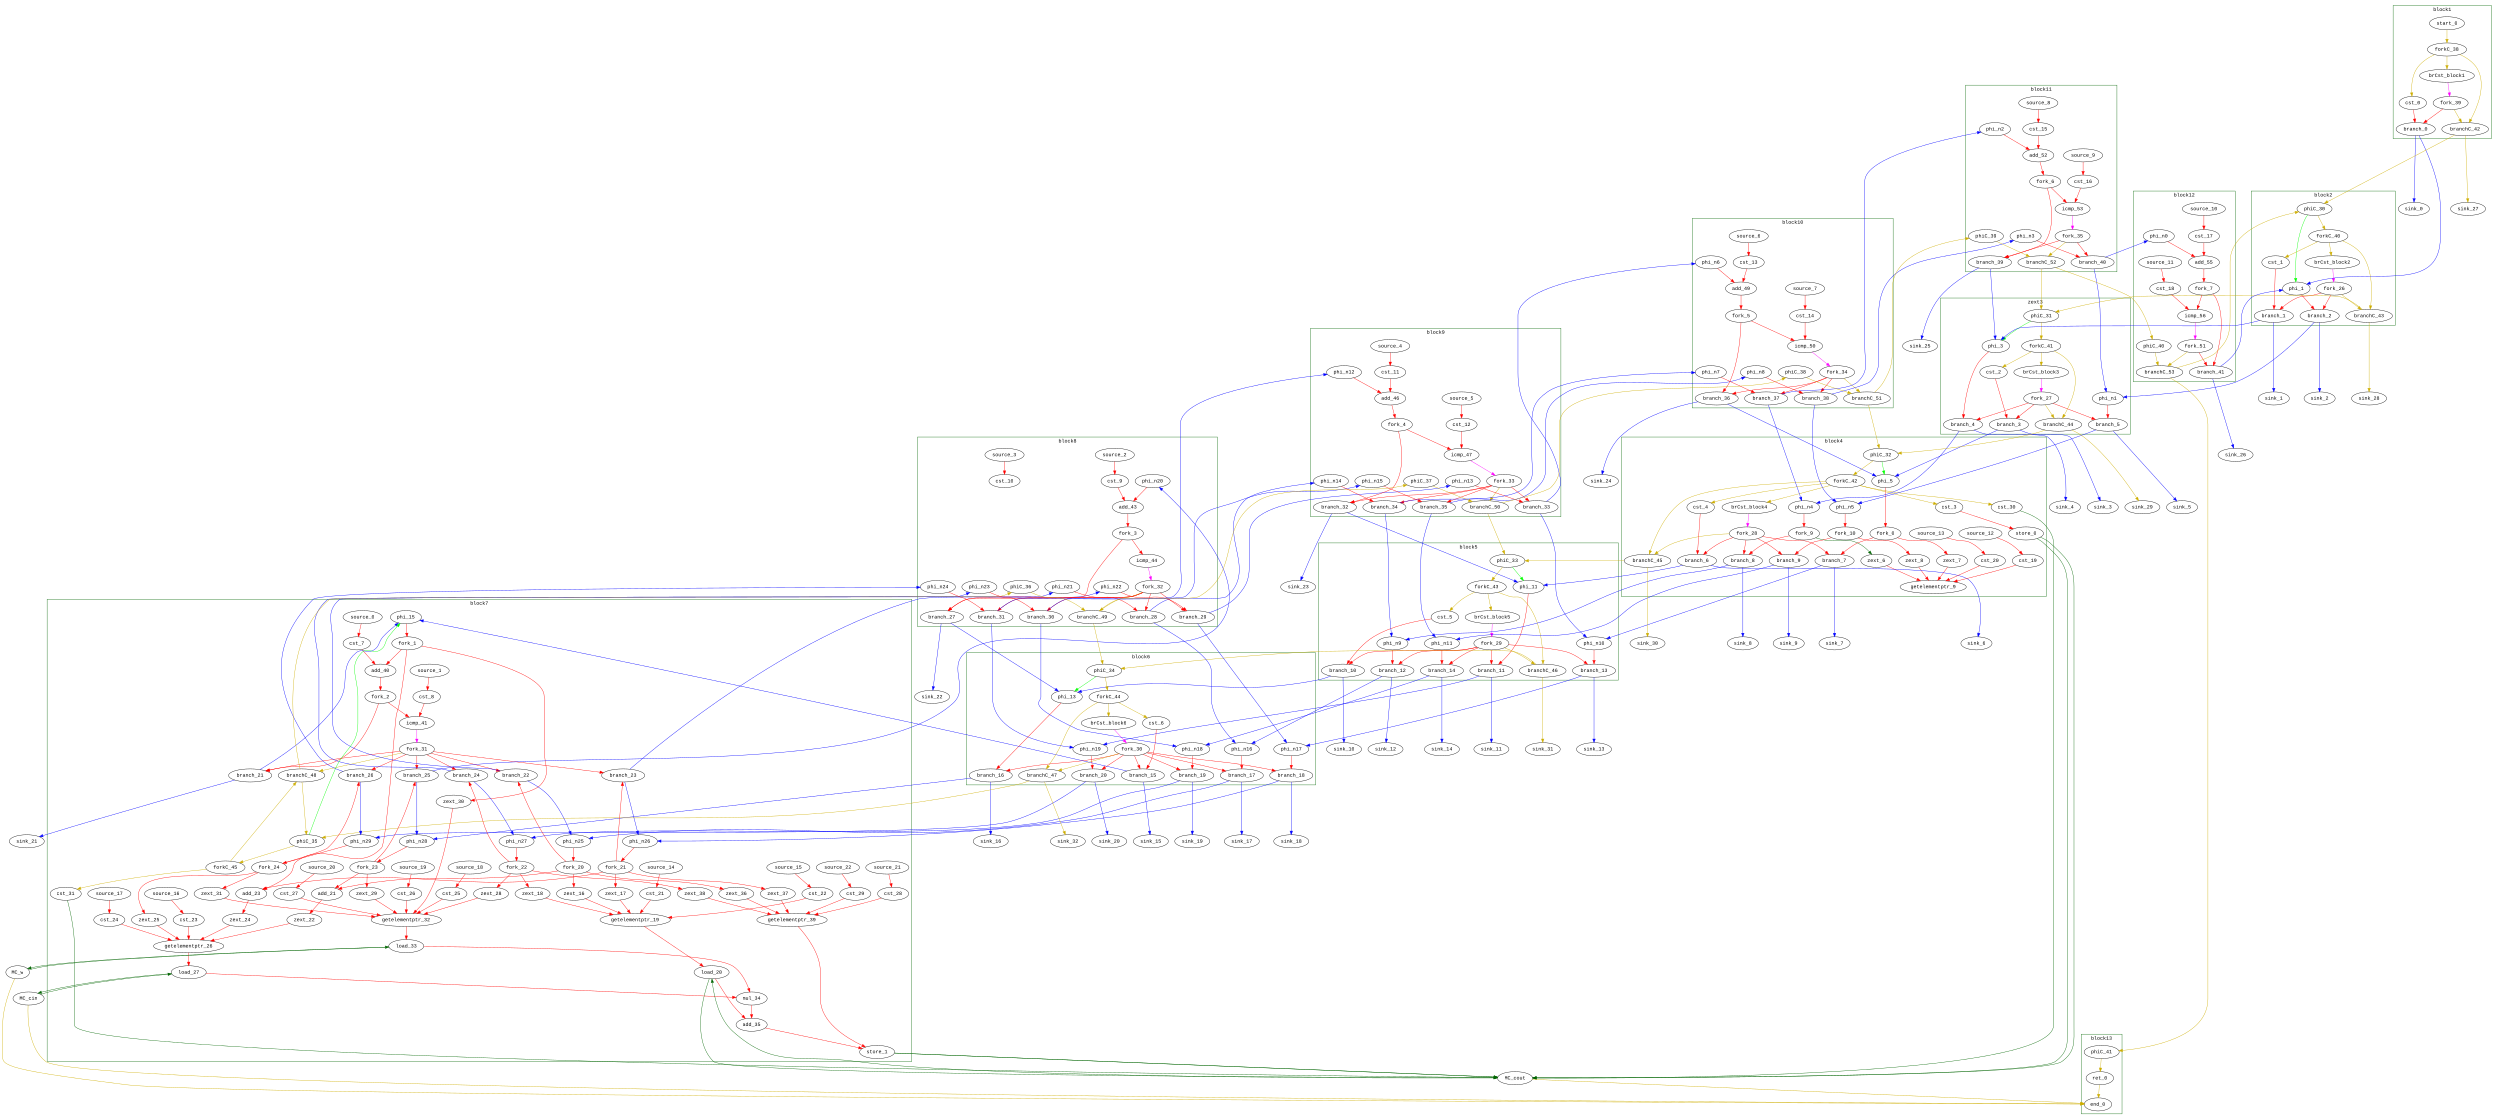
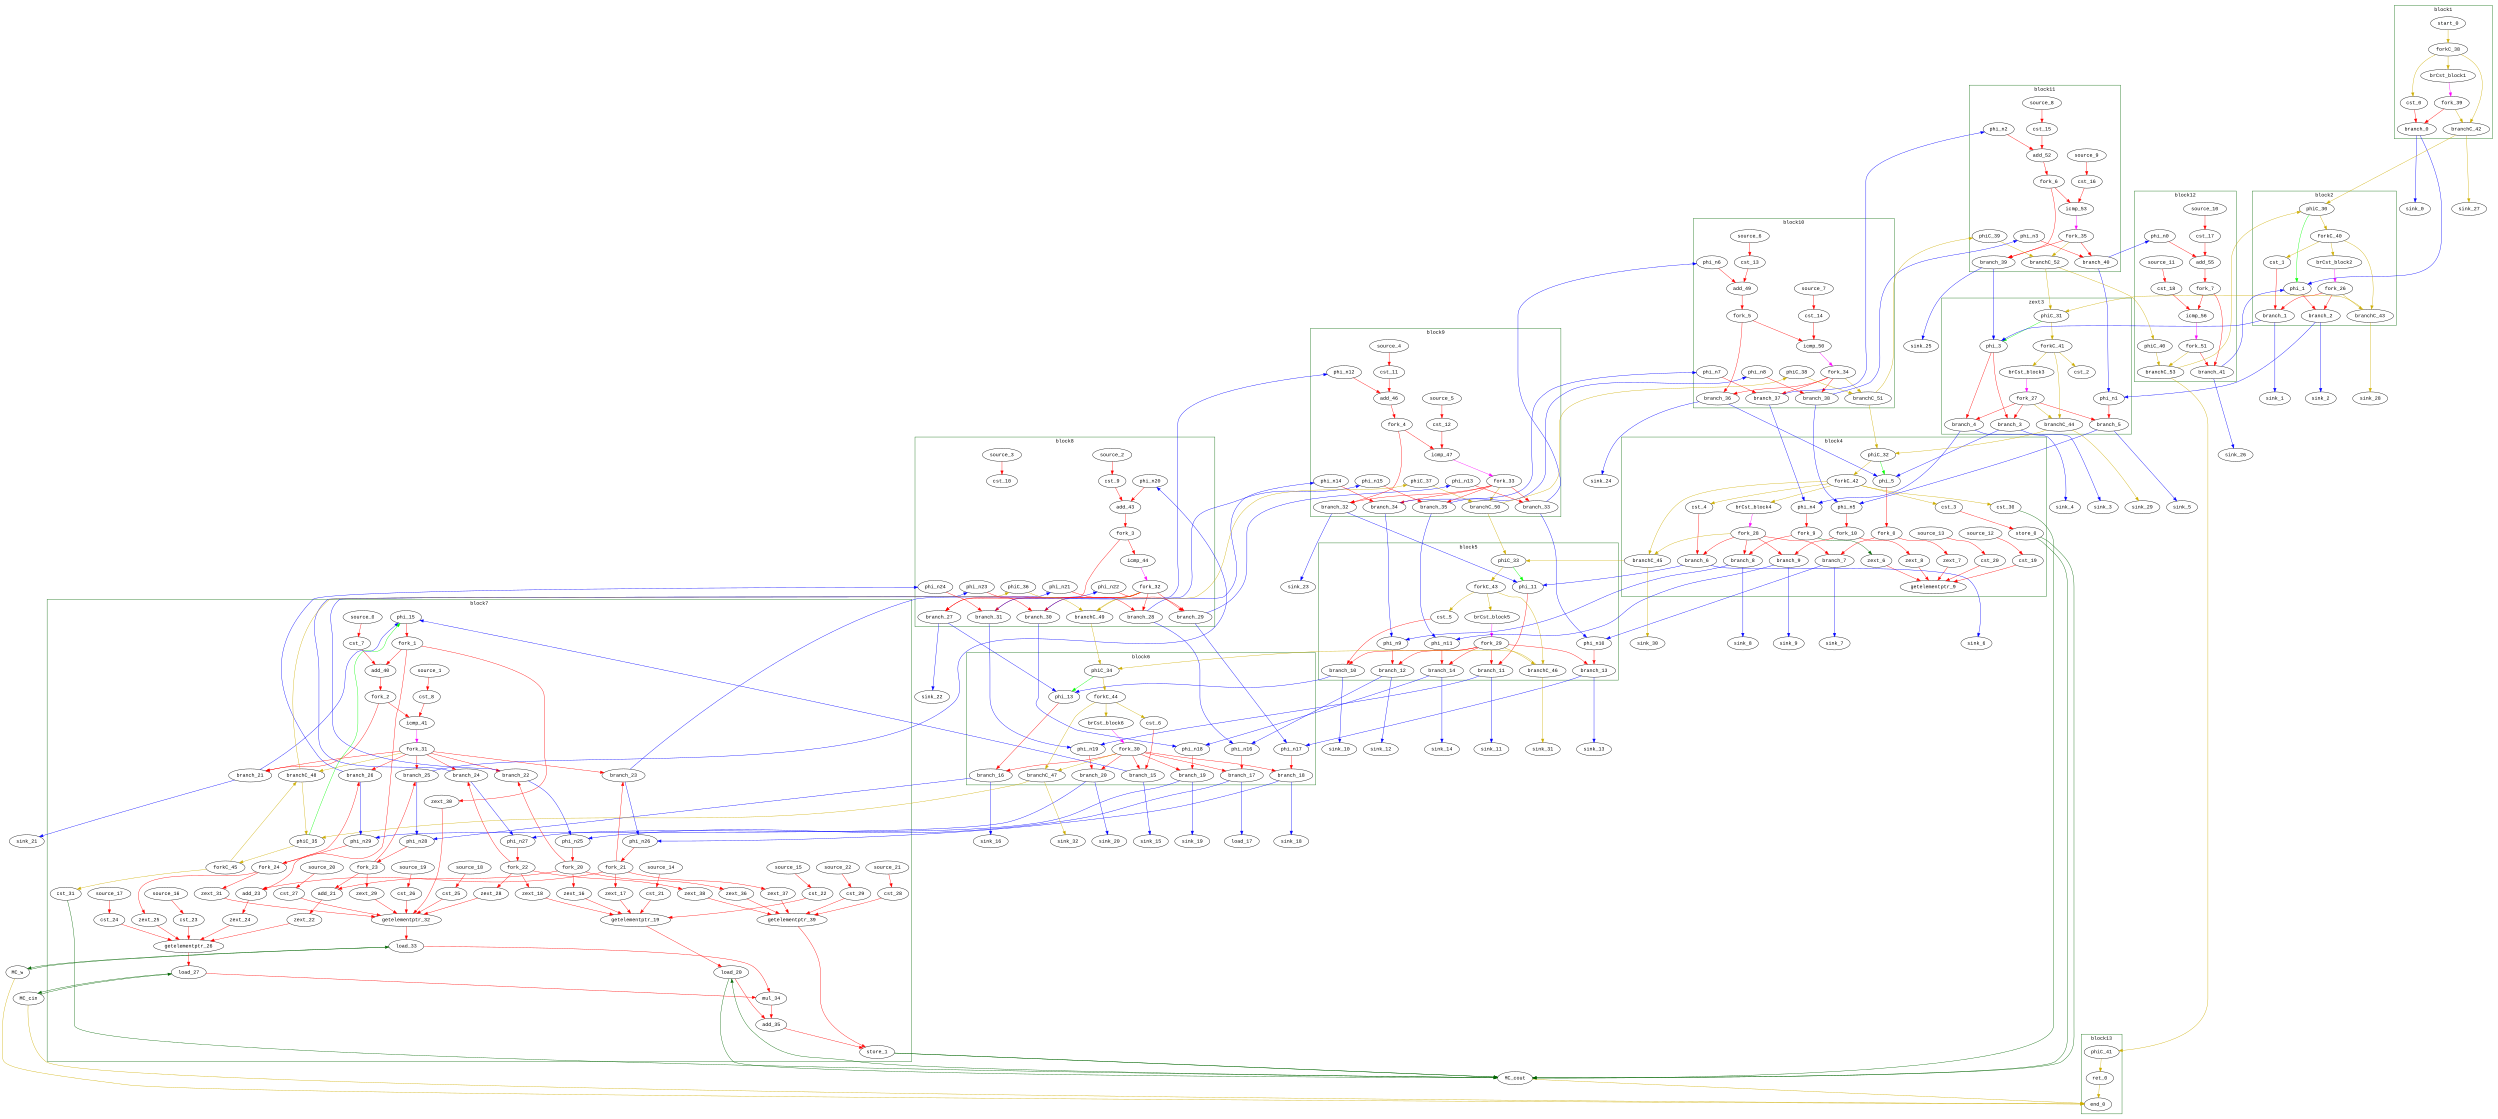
(2001, 397) -> (1997, 384)
(1242, 841) -> (1242, 841)
